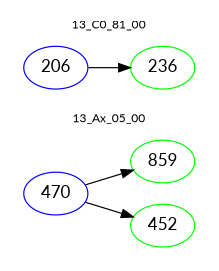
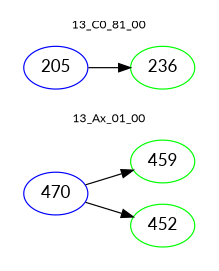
(56, 68) -> (56, 68)
(109, 119) -> (109, 119)
(163, 162) -> (163, 162)
